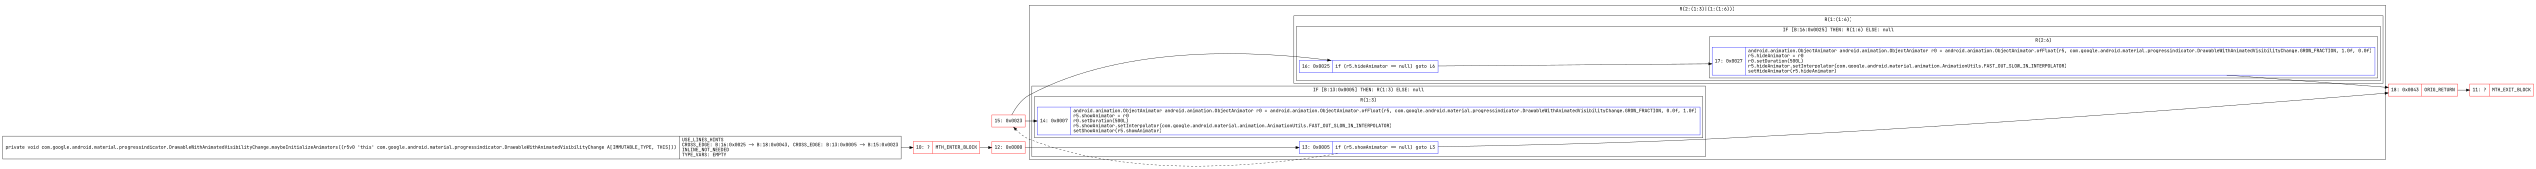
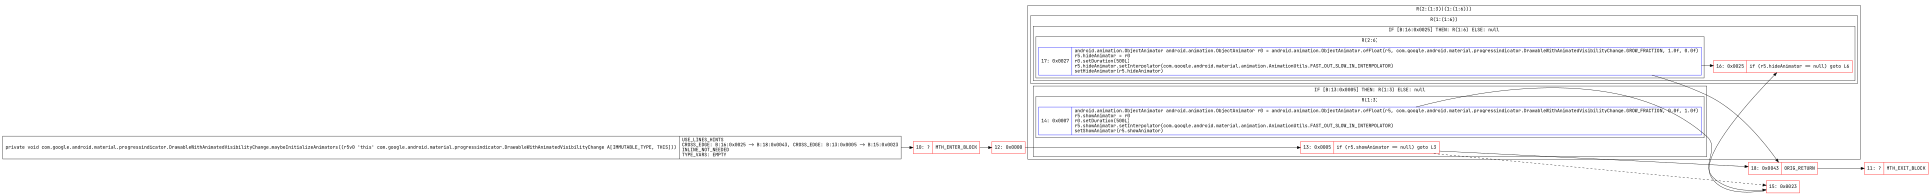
(1573, 65) -> (1706, 66)
(1369, 67) -> (1783, 67)
(1029, 121) -> (1614, 94)
(1369, 148) -> (1370, 148)
